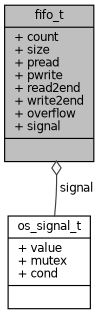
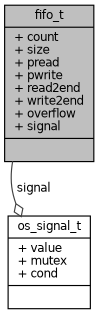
(56, 196) -> (11, 183)
